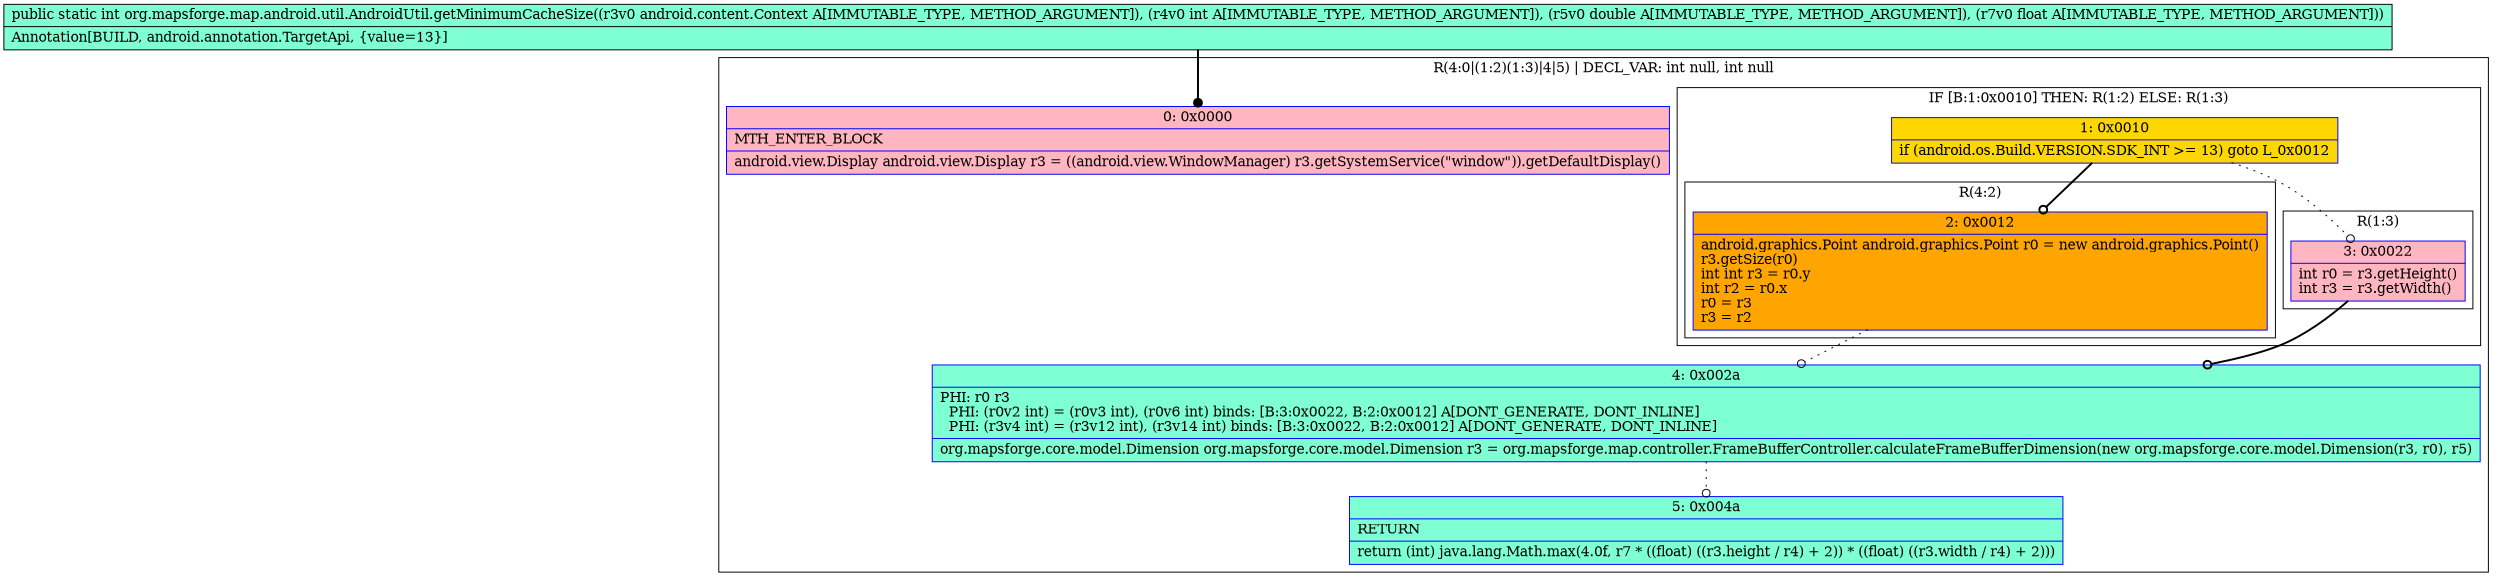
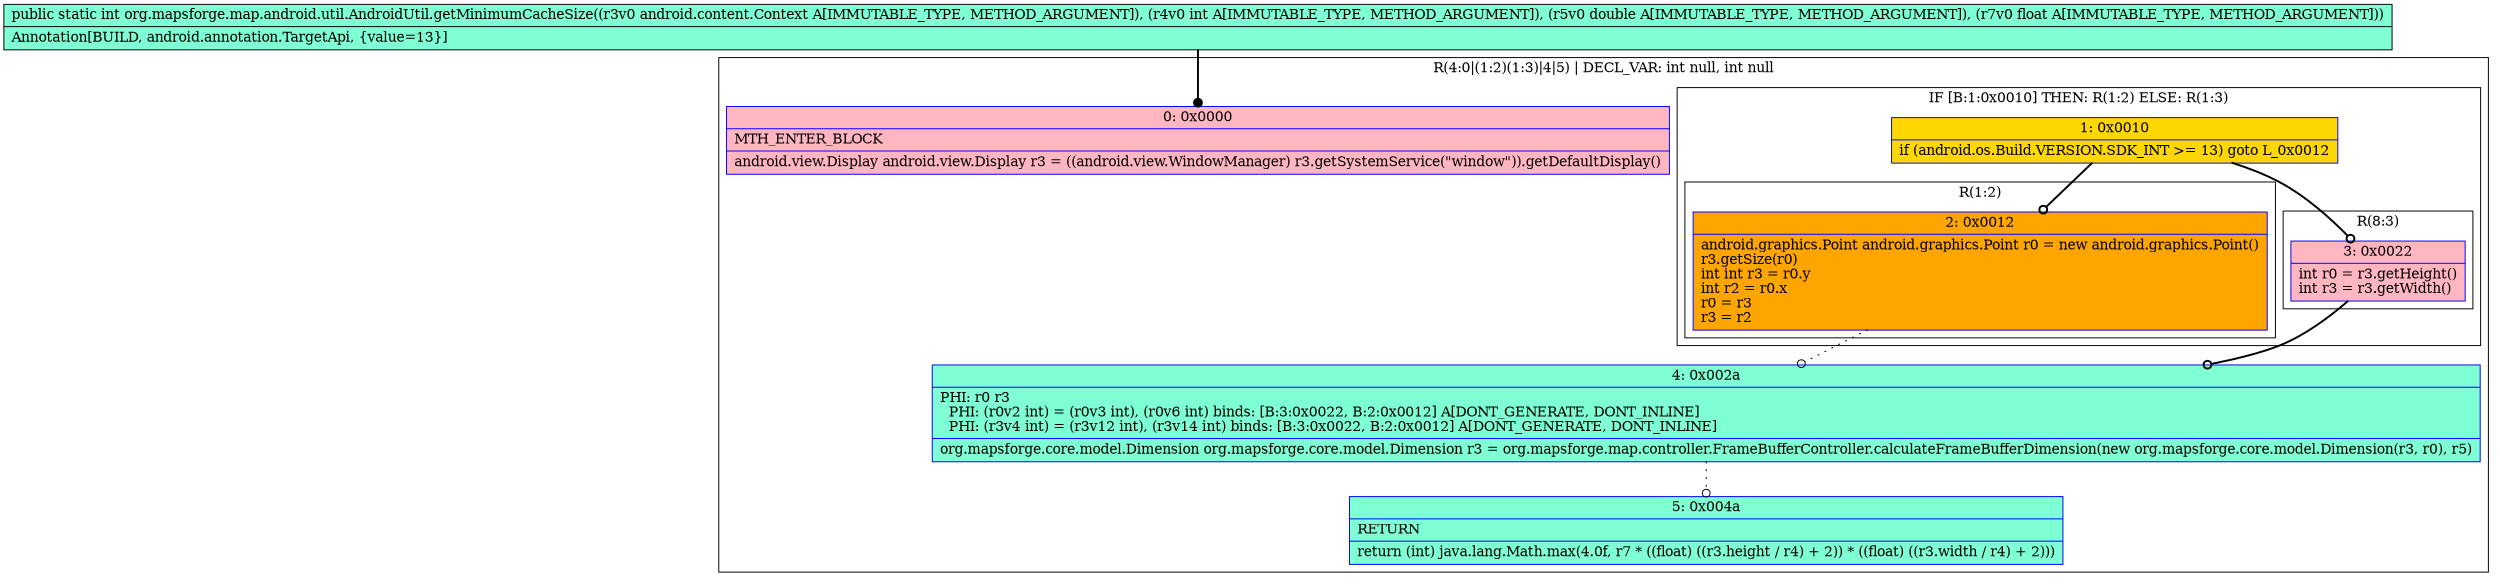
(2295, 191) -> (2295, 191)
(1980, 193) -> (1980, 193)
(2378, 222) -> (2378, 222)
